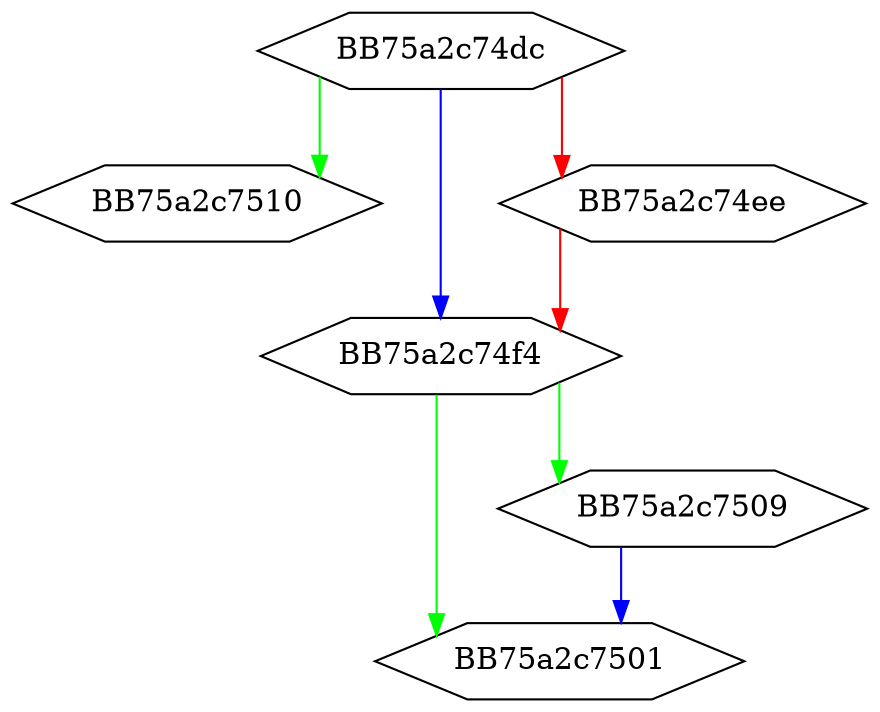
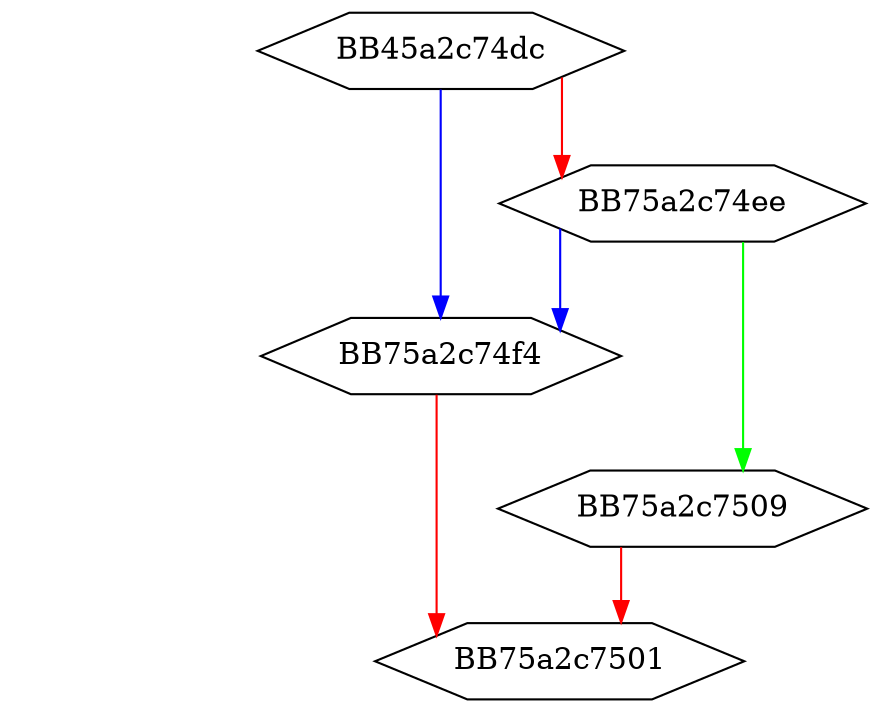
(441, 51) -> (441, 51)
(197, 203) -> none
(560, 269) -> (560, 269)
(559, 422) -> (743, 346)
(437, 504) -> (437, 504)
(621, 574) -> (621, 574)
